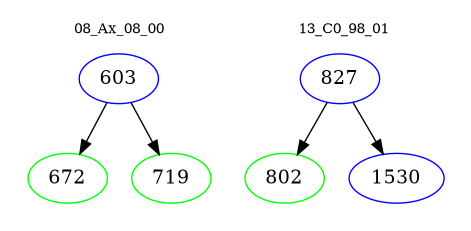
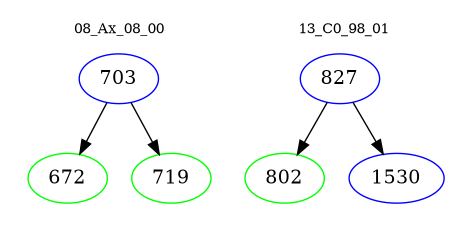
(119, 79) -> (119, 79)
